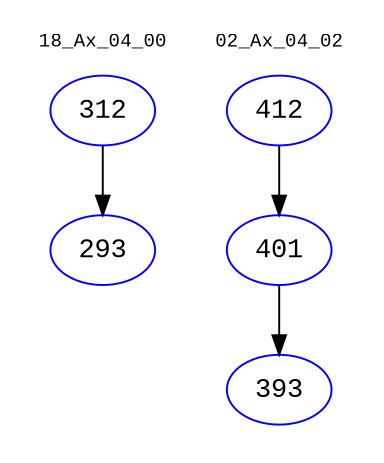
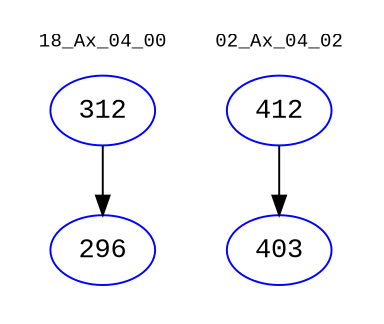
(103, 250) -> (103, 250)
(279, 250) -> (279, 250)
(279, 390) -> none
